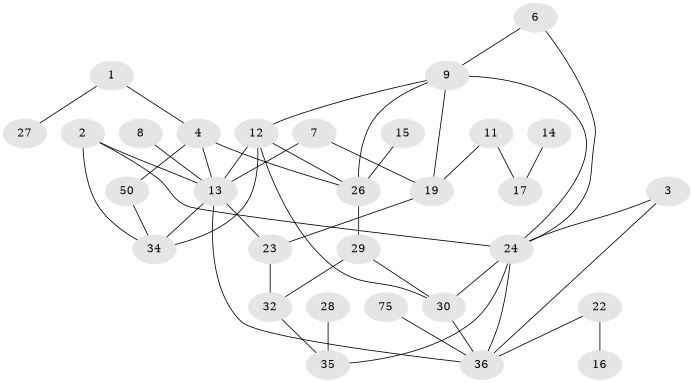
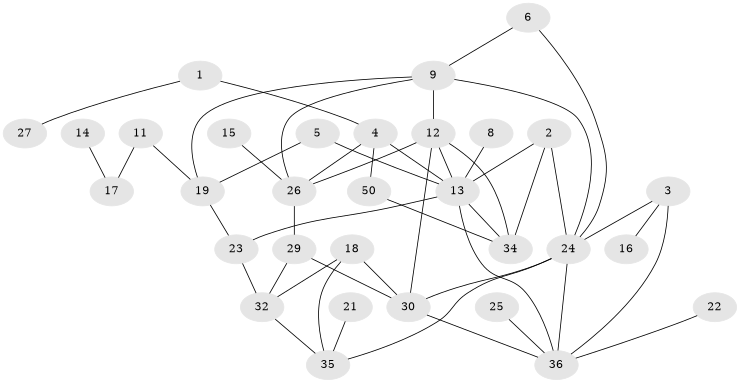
(314, 133) -> (318, 133)
none -> (352, 249)
(328, 307) -> (351, 307)
(386, 307) -> (497, 307)
(600, 336) -> (647, 220)
